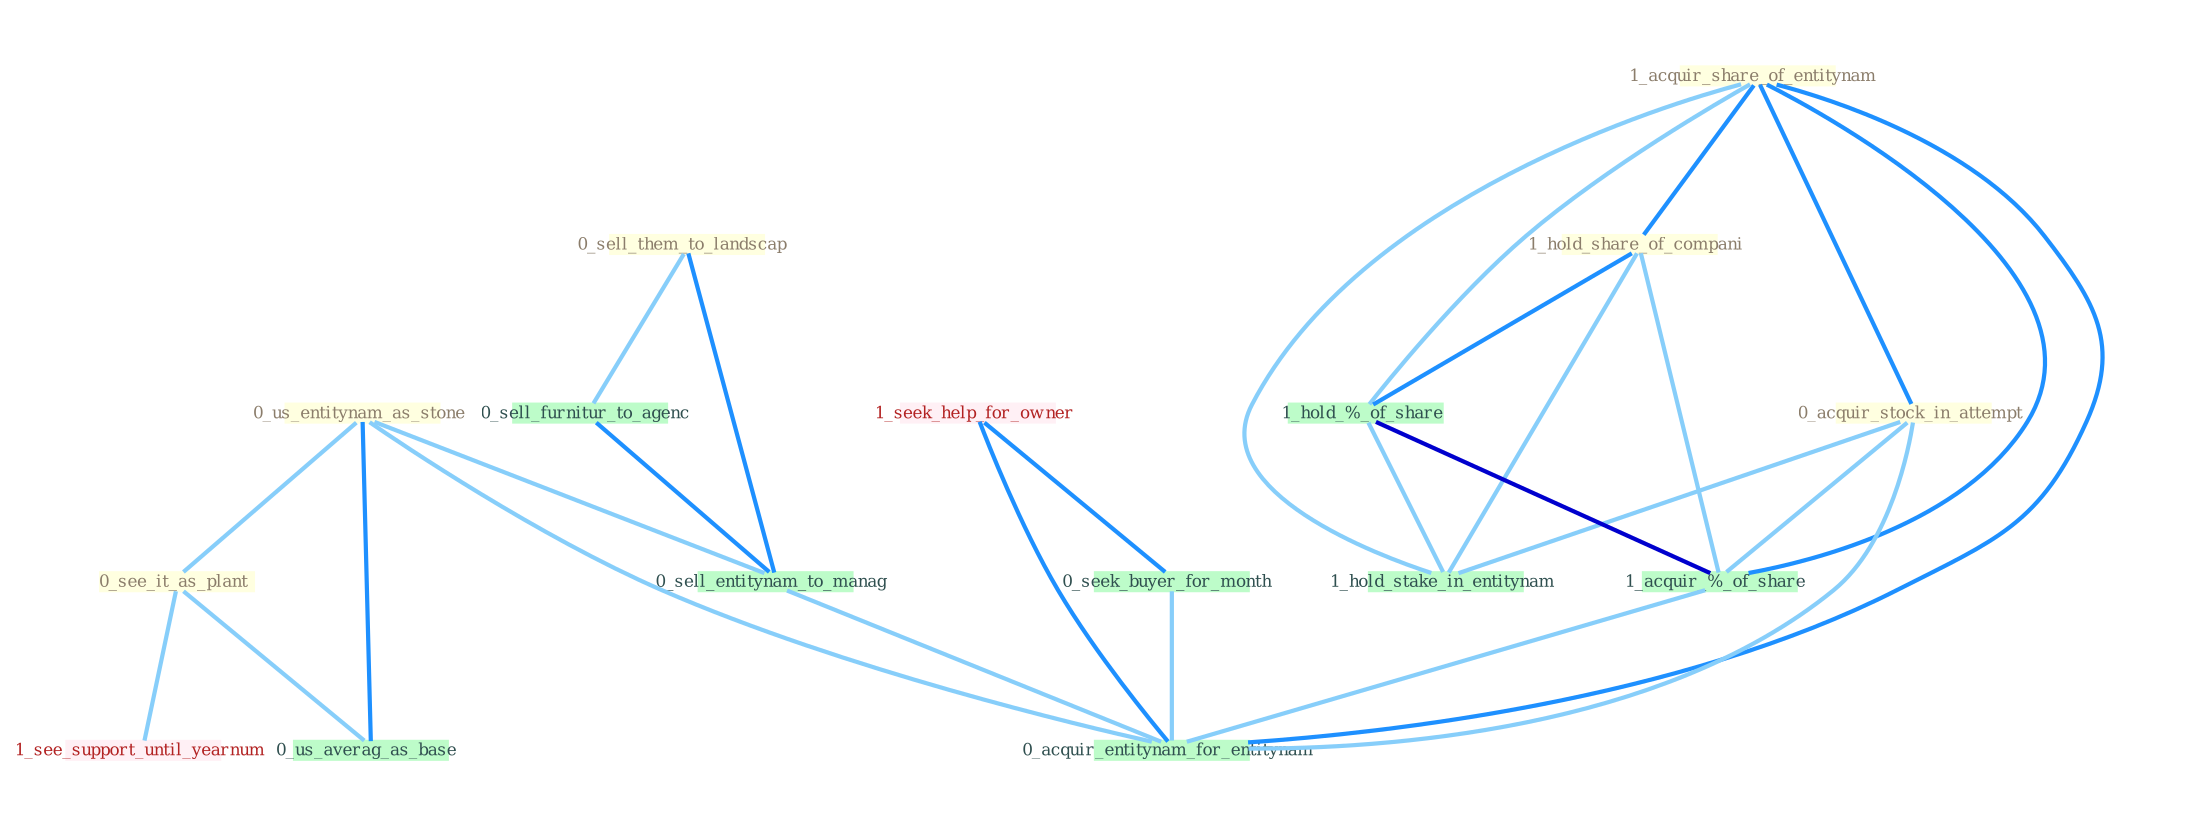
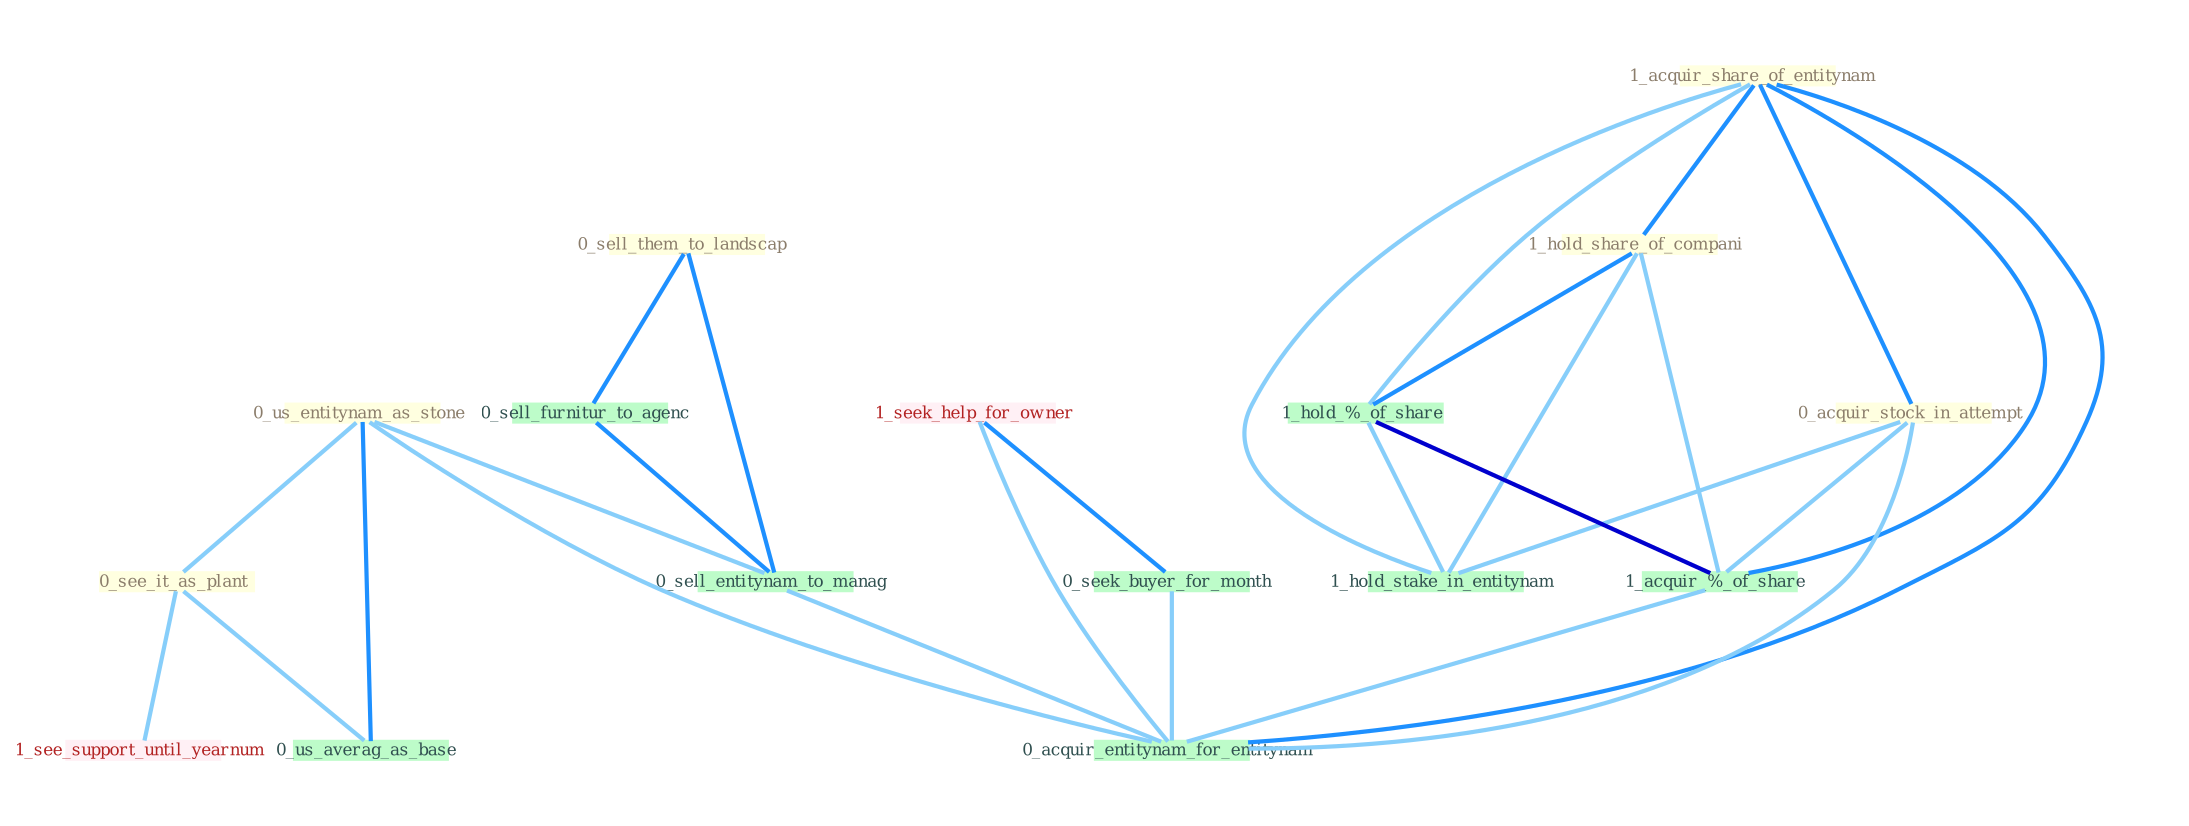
(639, 329) -> (639, 329)
(1058, 591) -> (1058, 591)
